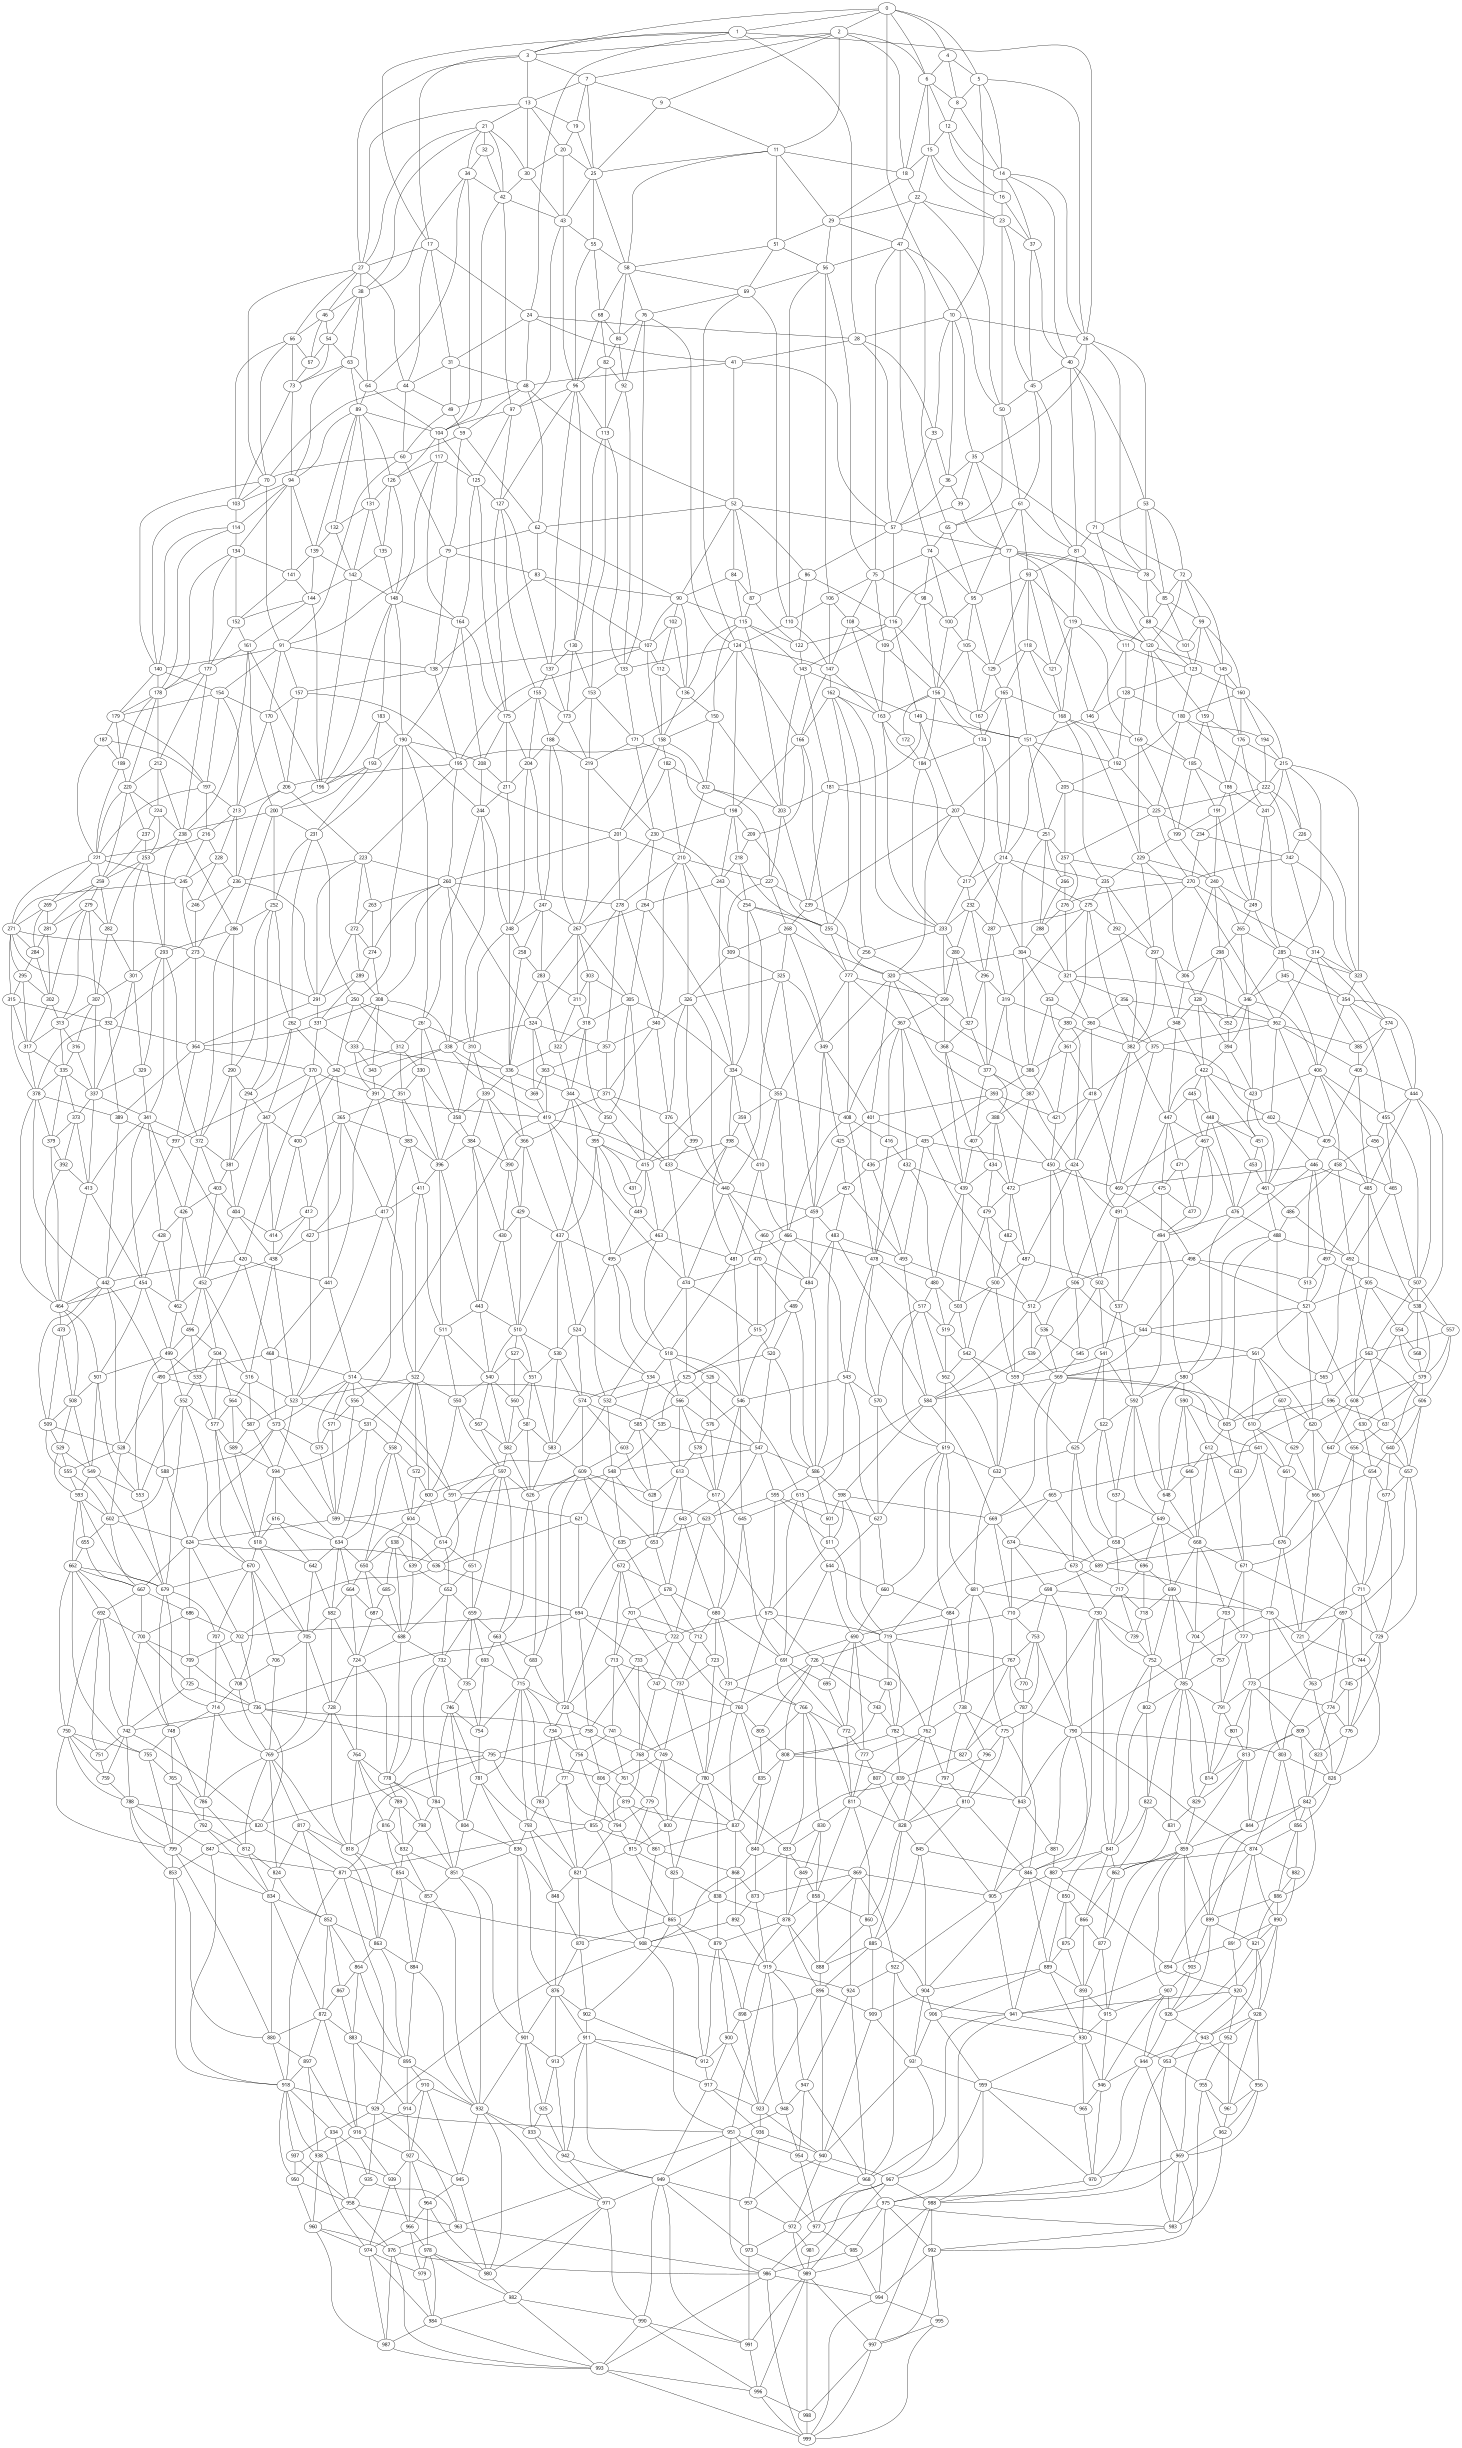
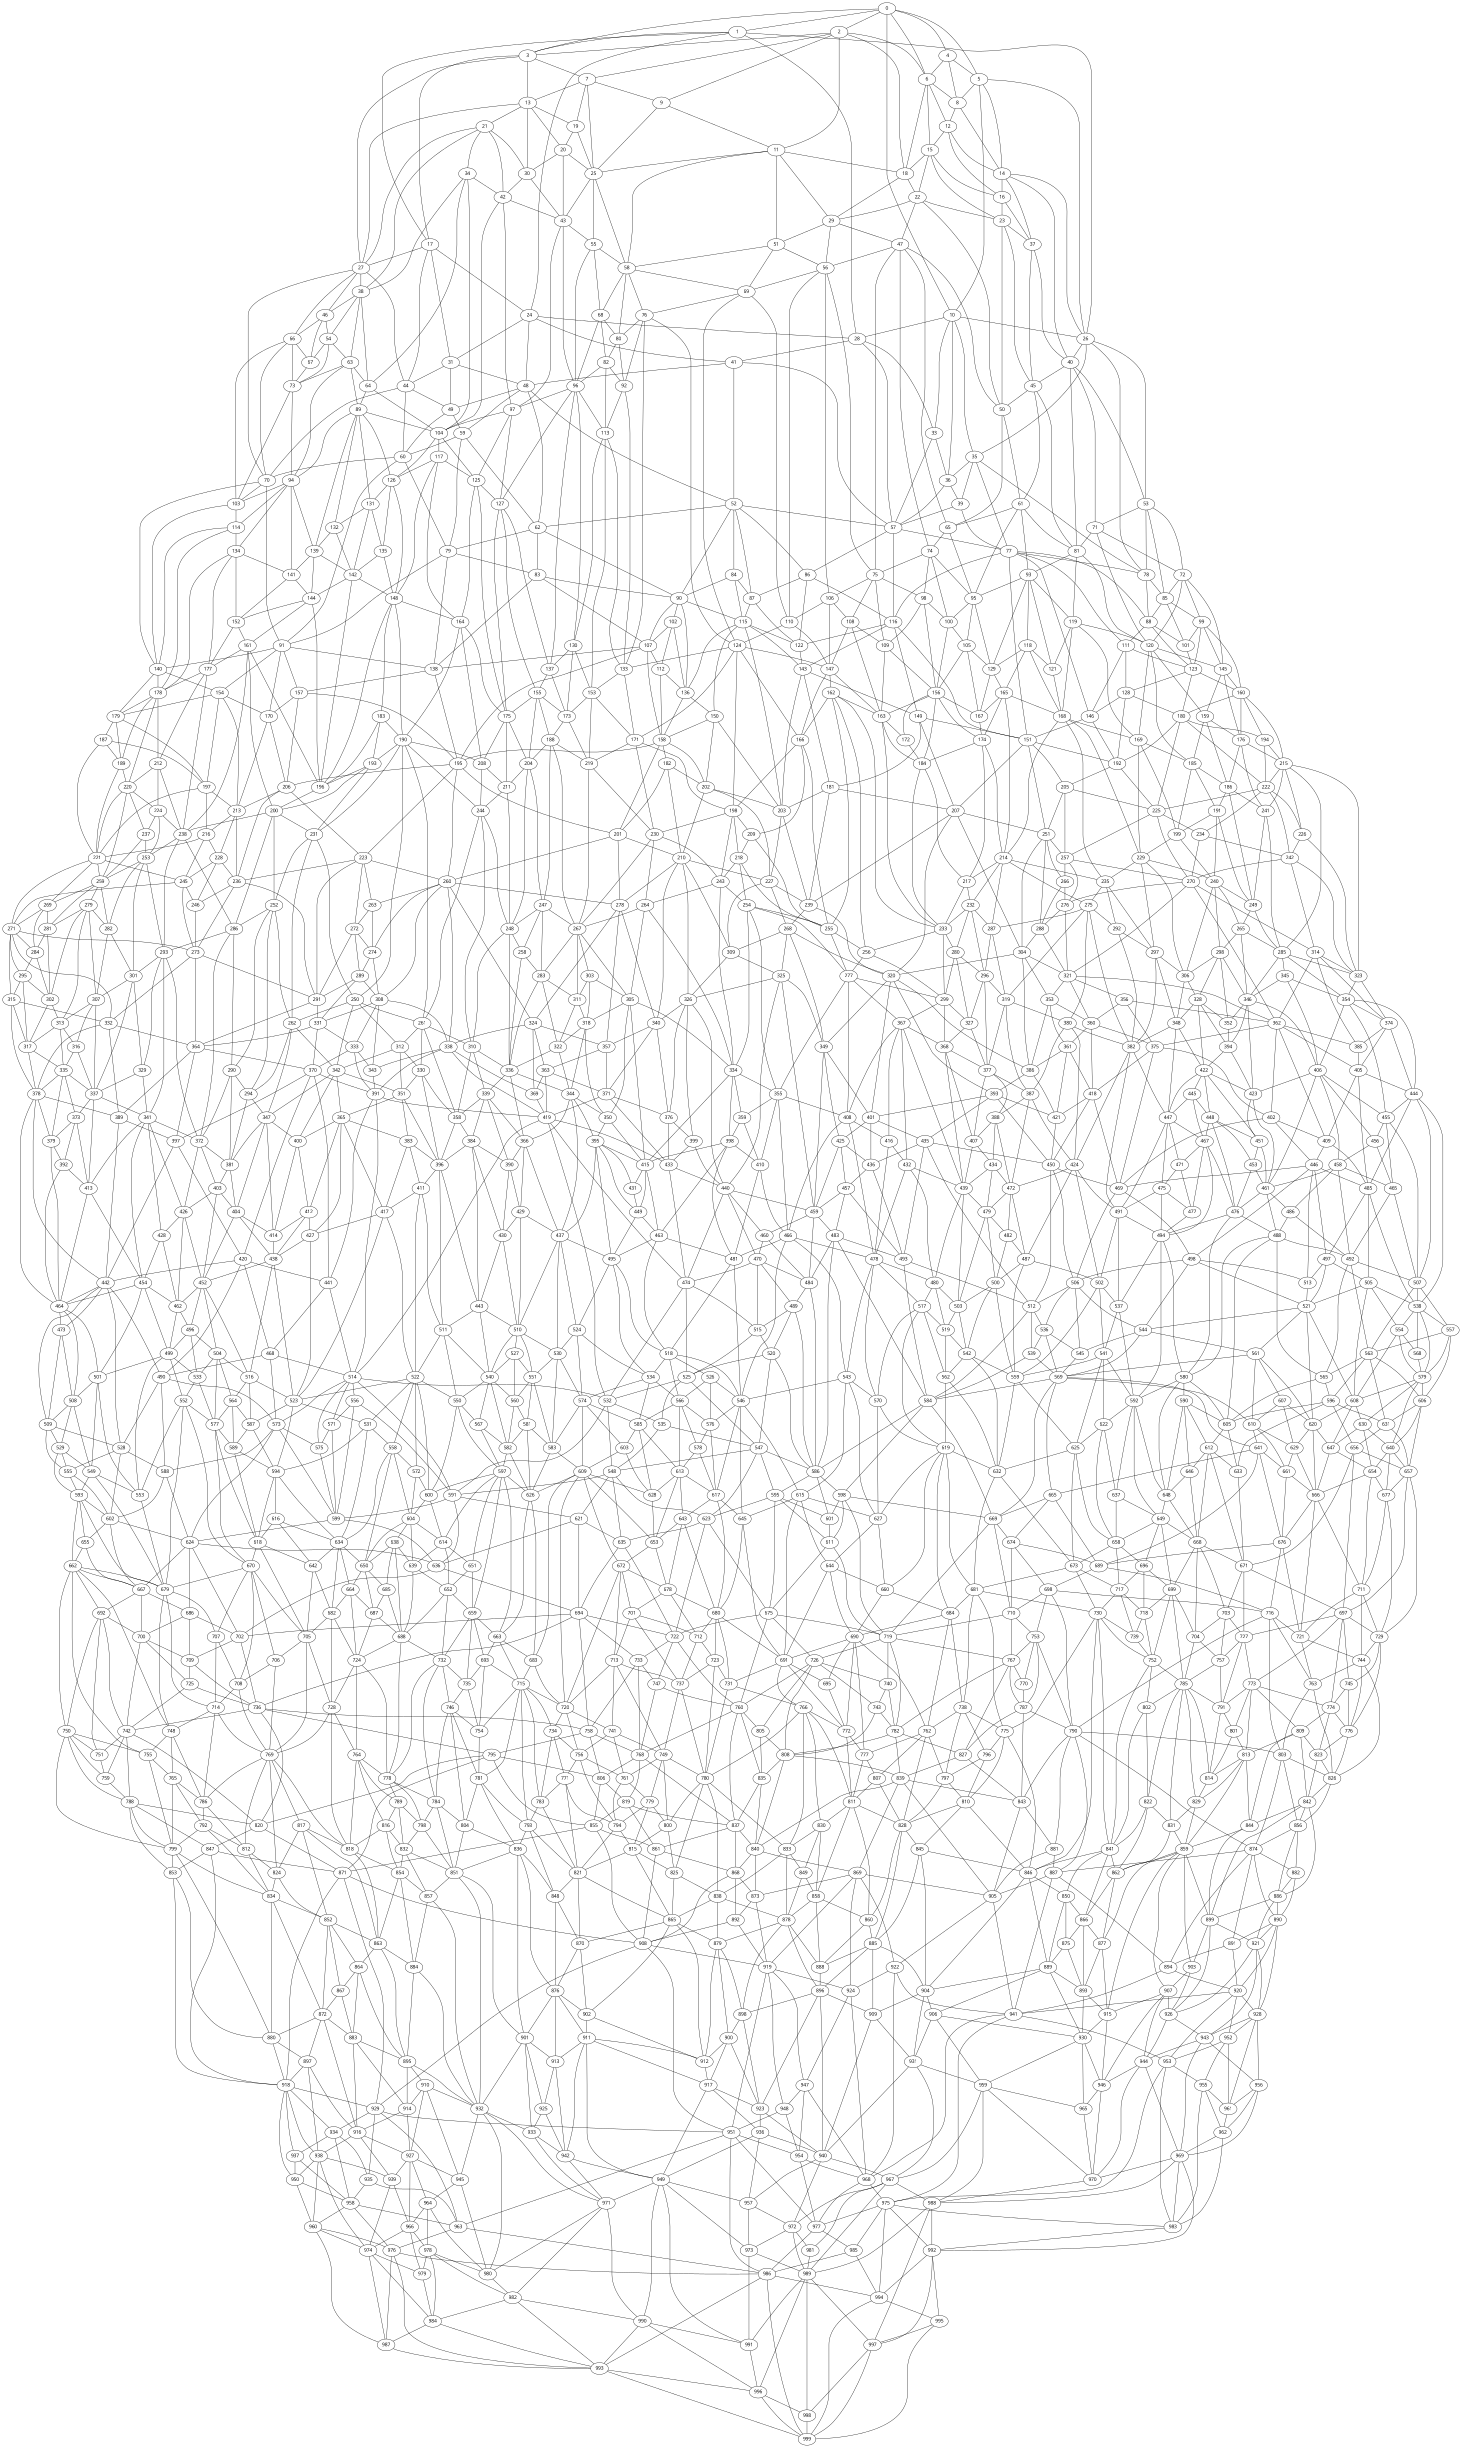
(485, 150) -> none
(432, 1059) -> (334, 1059)
(393, 1253) -> (368, 1236)
